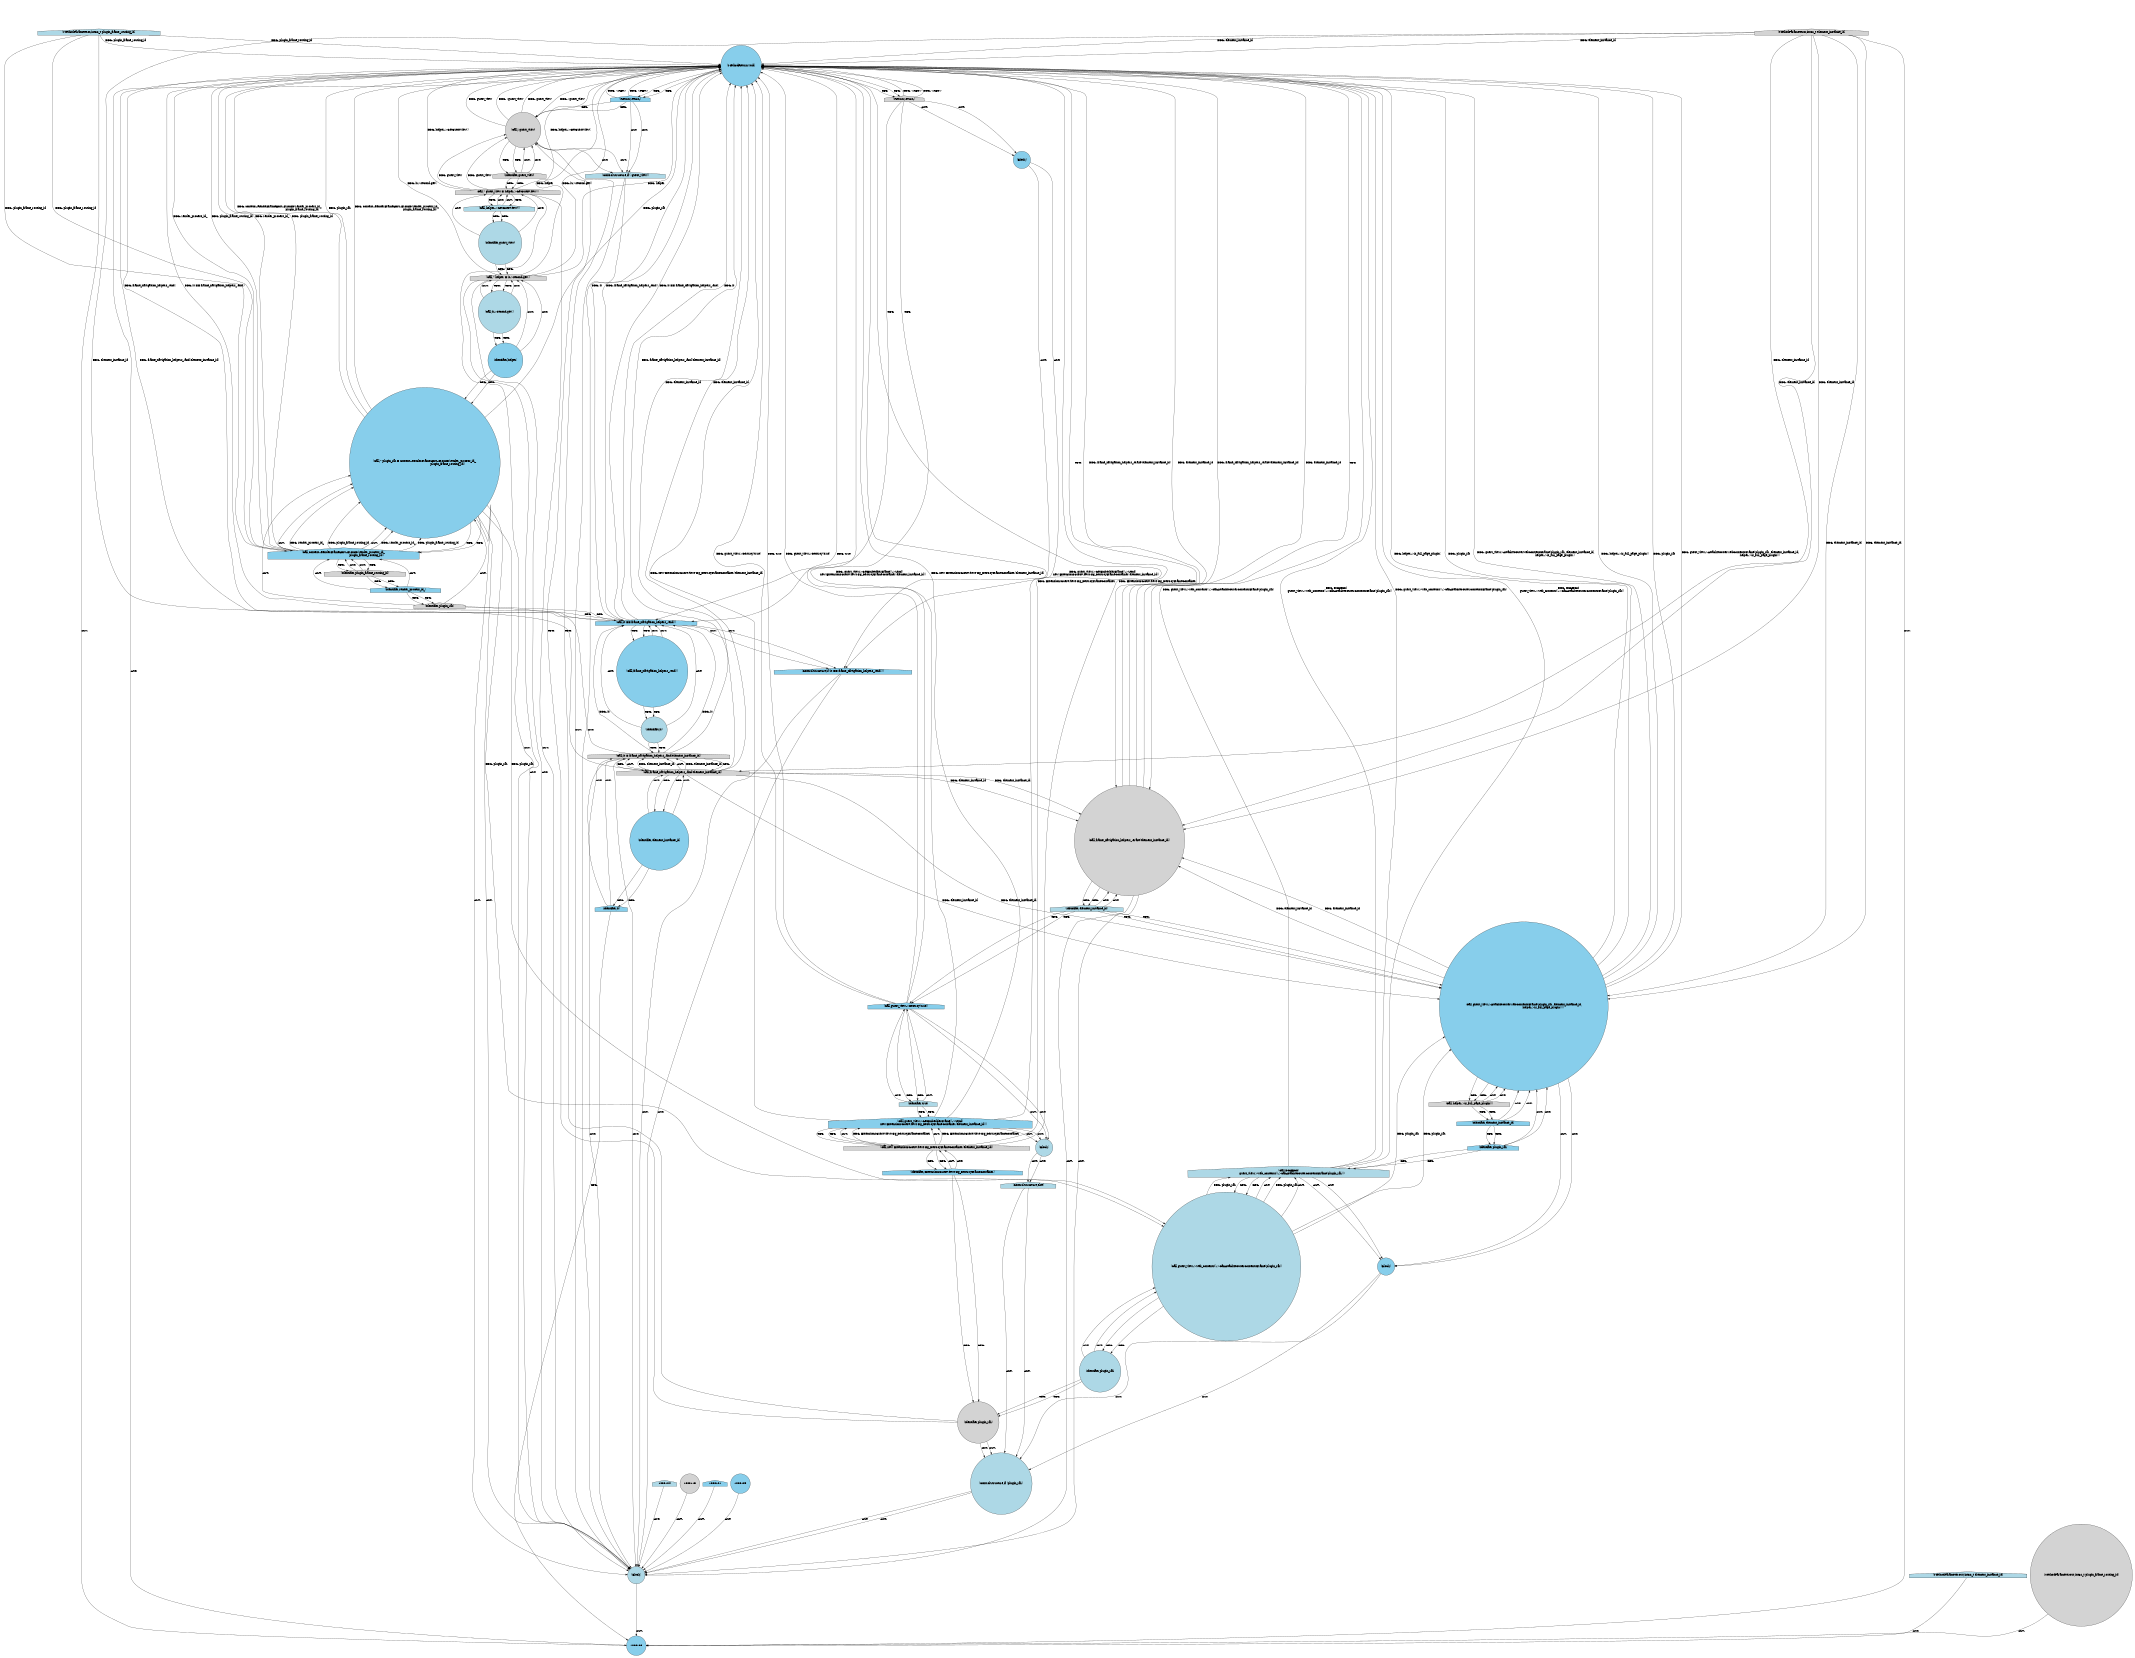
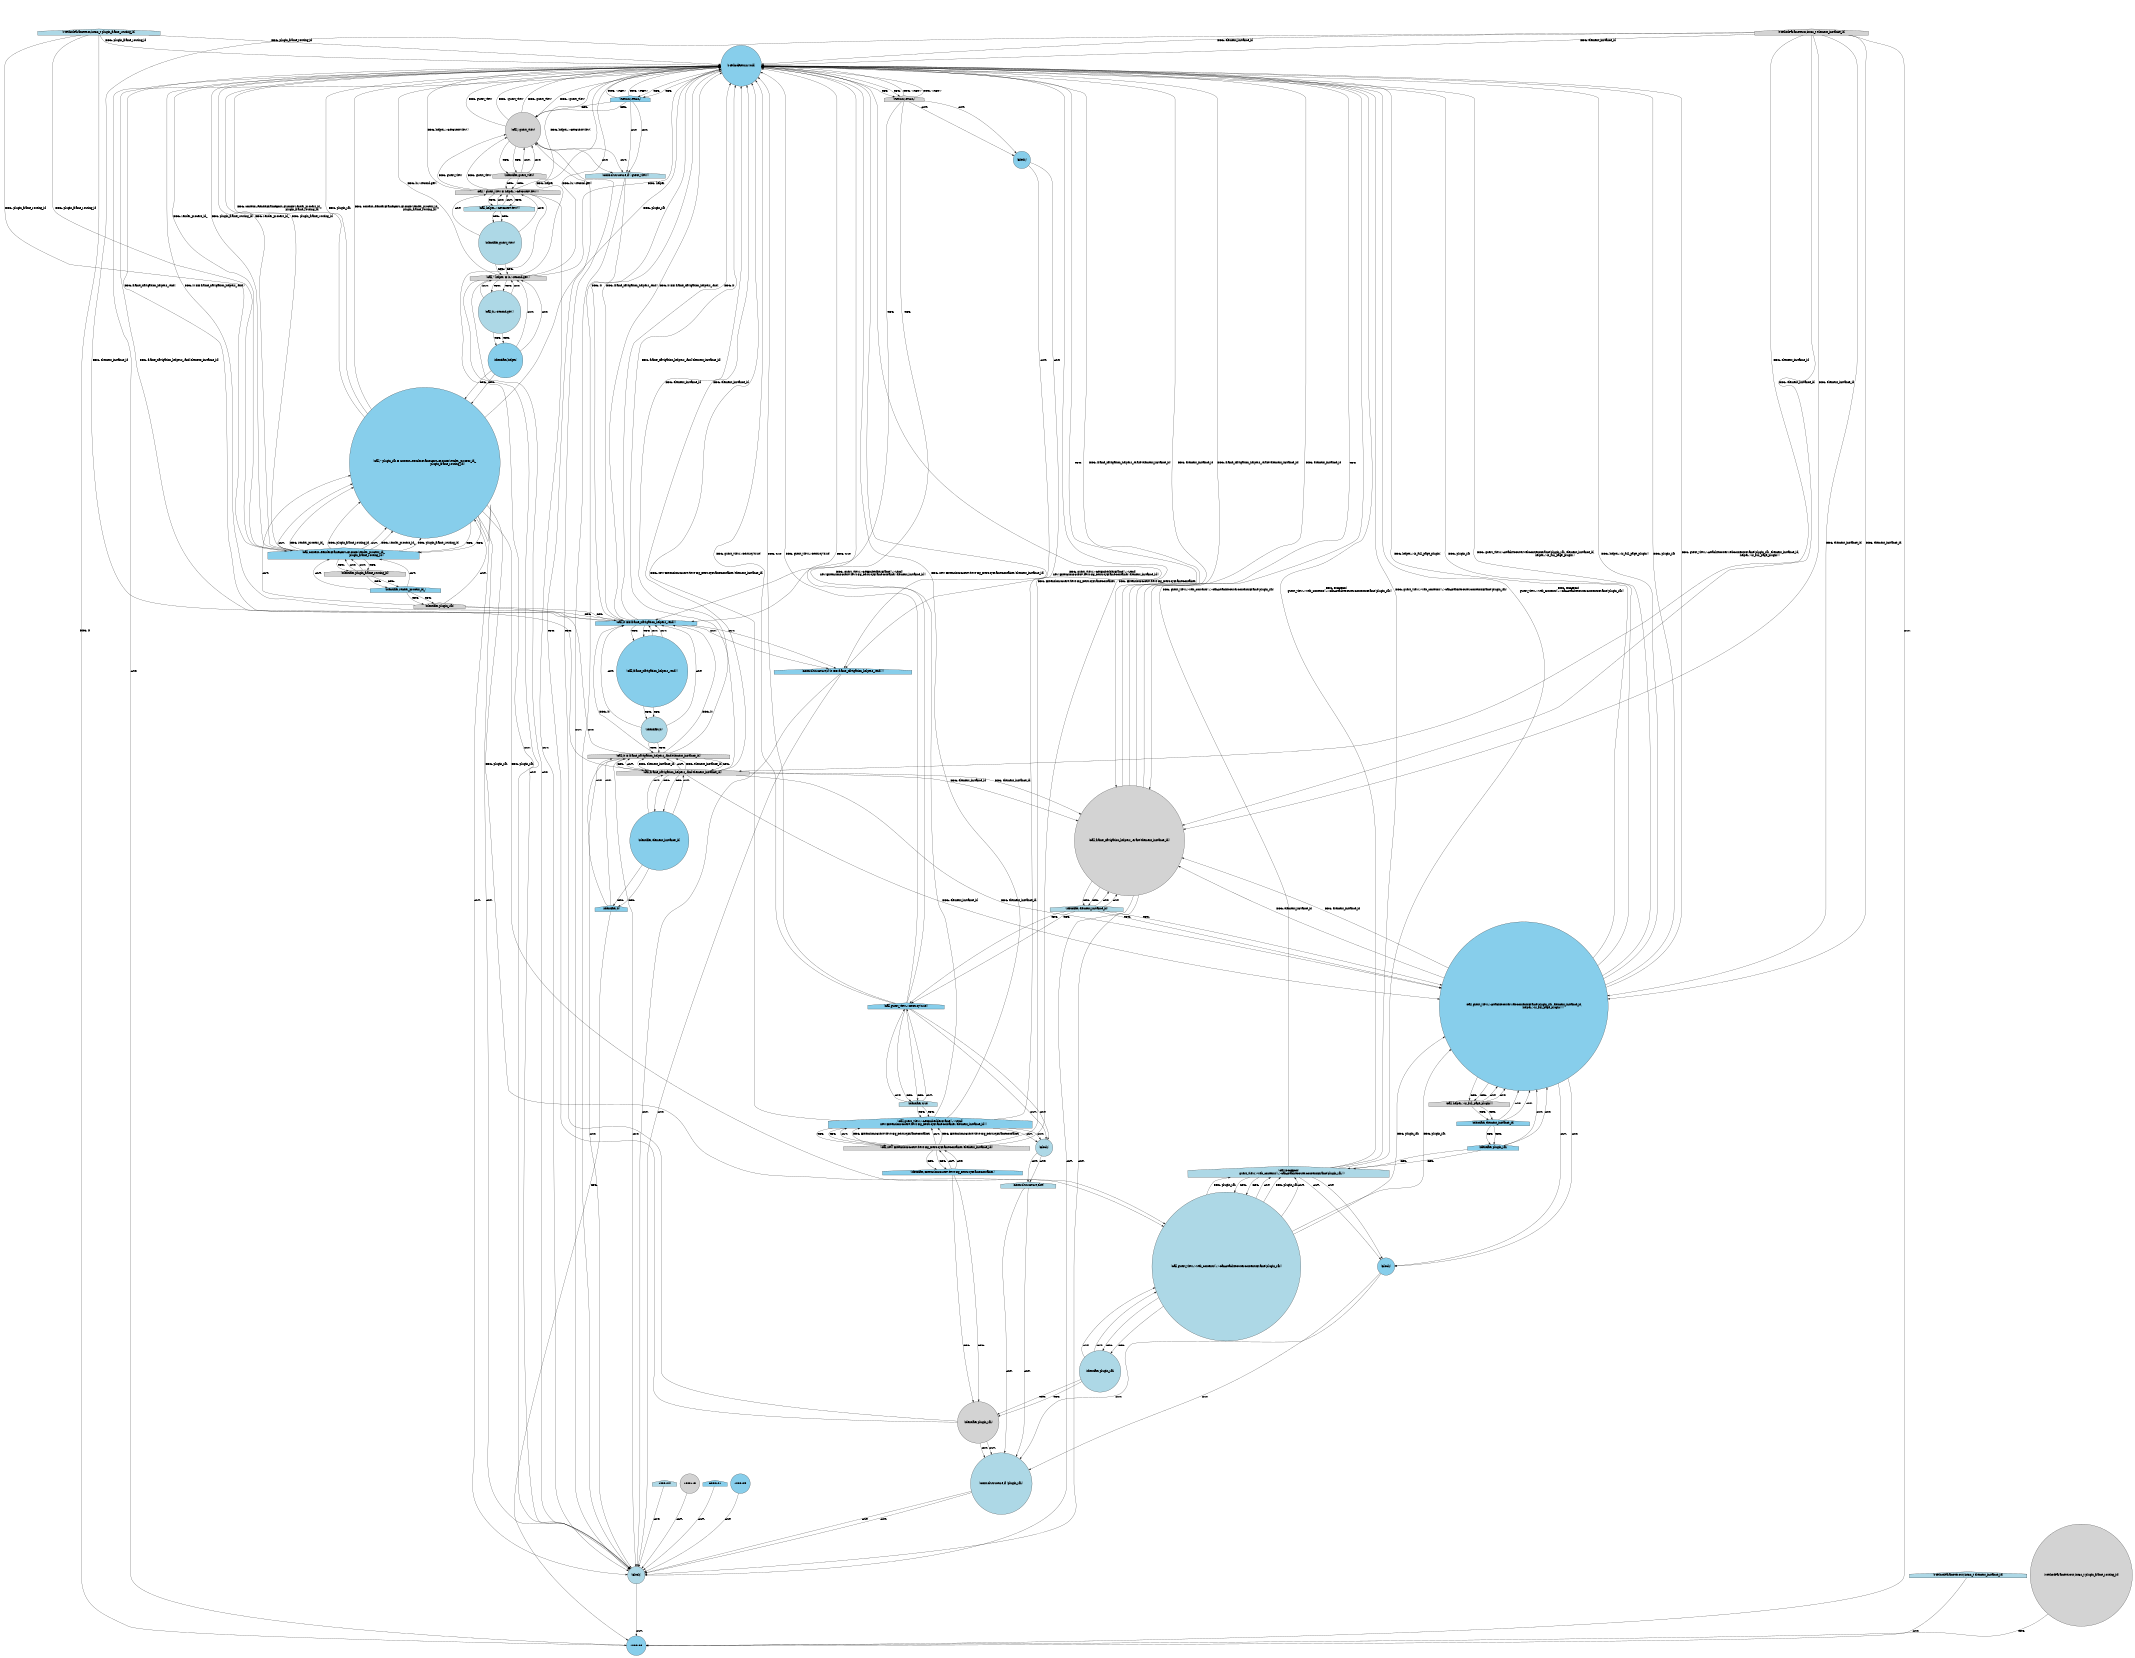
(85, 631) -> (85, 631)
(715, 1484) -> (715, 1484)
(2022, 1631) -> (2022, 1631)
